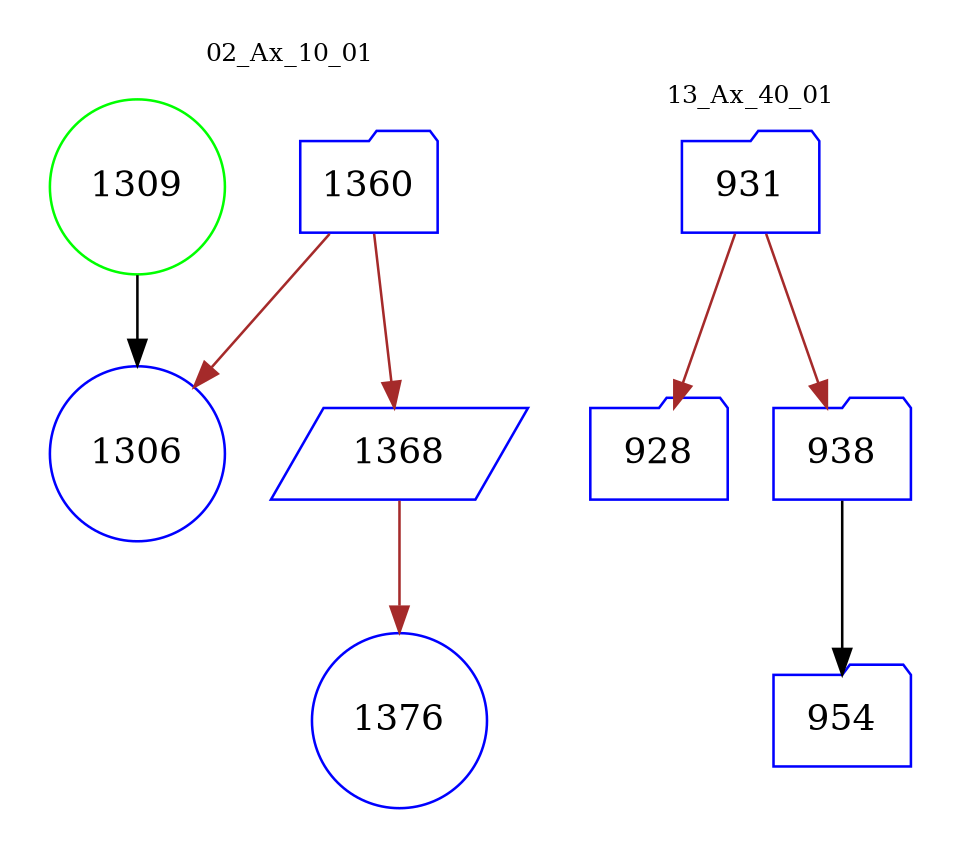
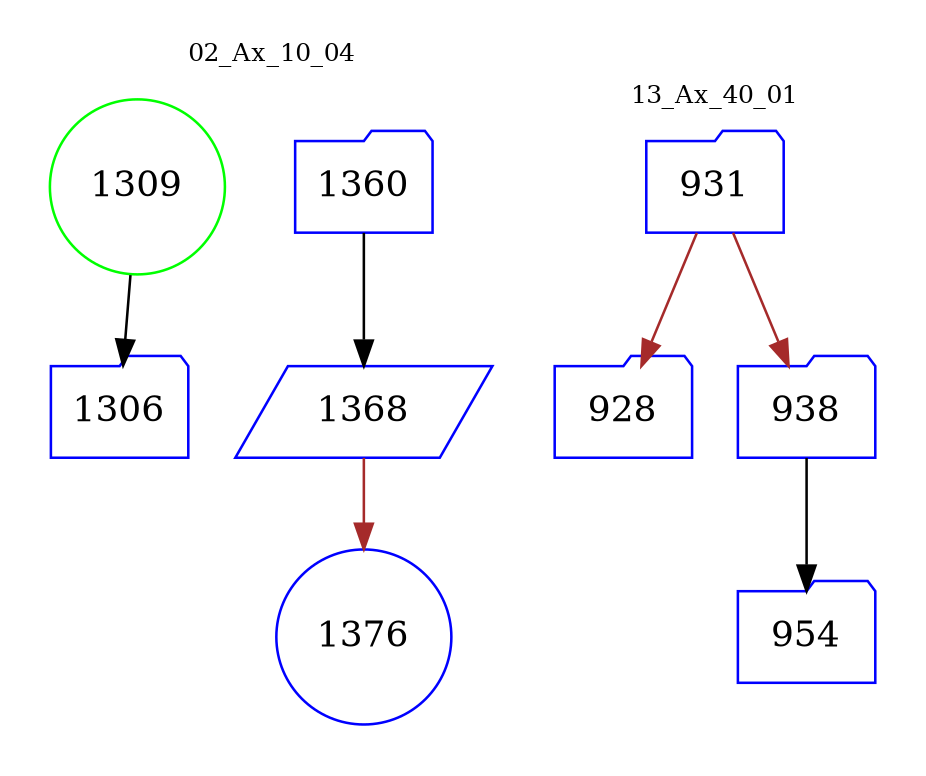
(290, 55) -> (272, 55)
(271, 301) -> none
(383, 308) -> (364, 286)
(137, 454) -> (120, 412)
